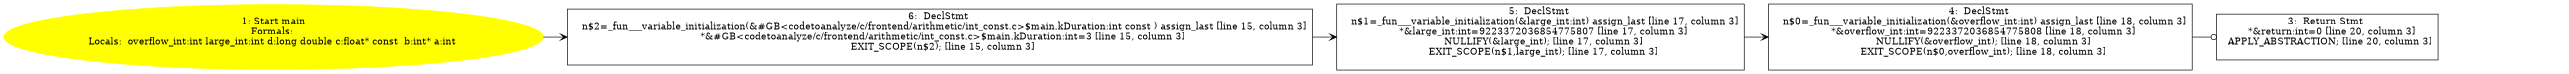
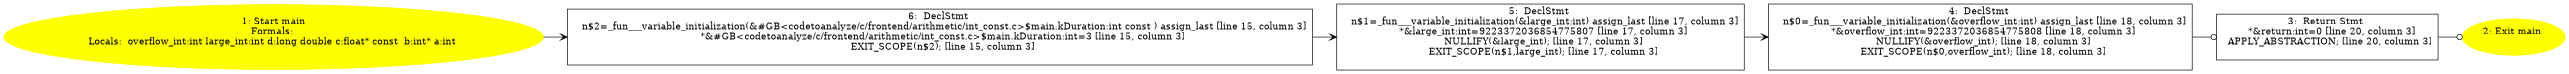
none -> (2514, 37)
